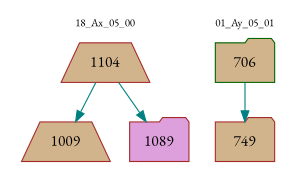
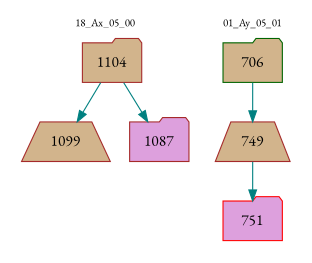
(105, 63) -> (112, 63)
(66, 142) -> (66, 142)
(159, 142) -> (159, 142)
(245, 142) -> (253, 142)
none -> (253, 221)
